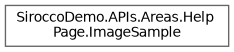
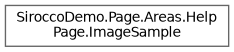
(117, 26) -> (117, 26)
